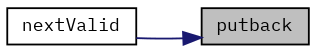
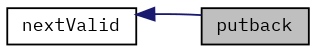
(160, 39) -> (178, 14)
